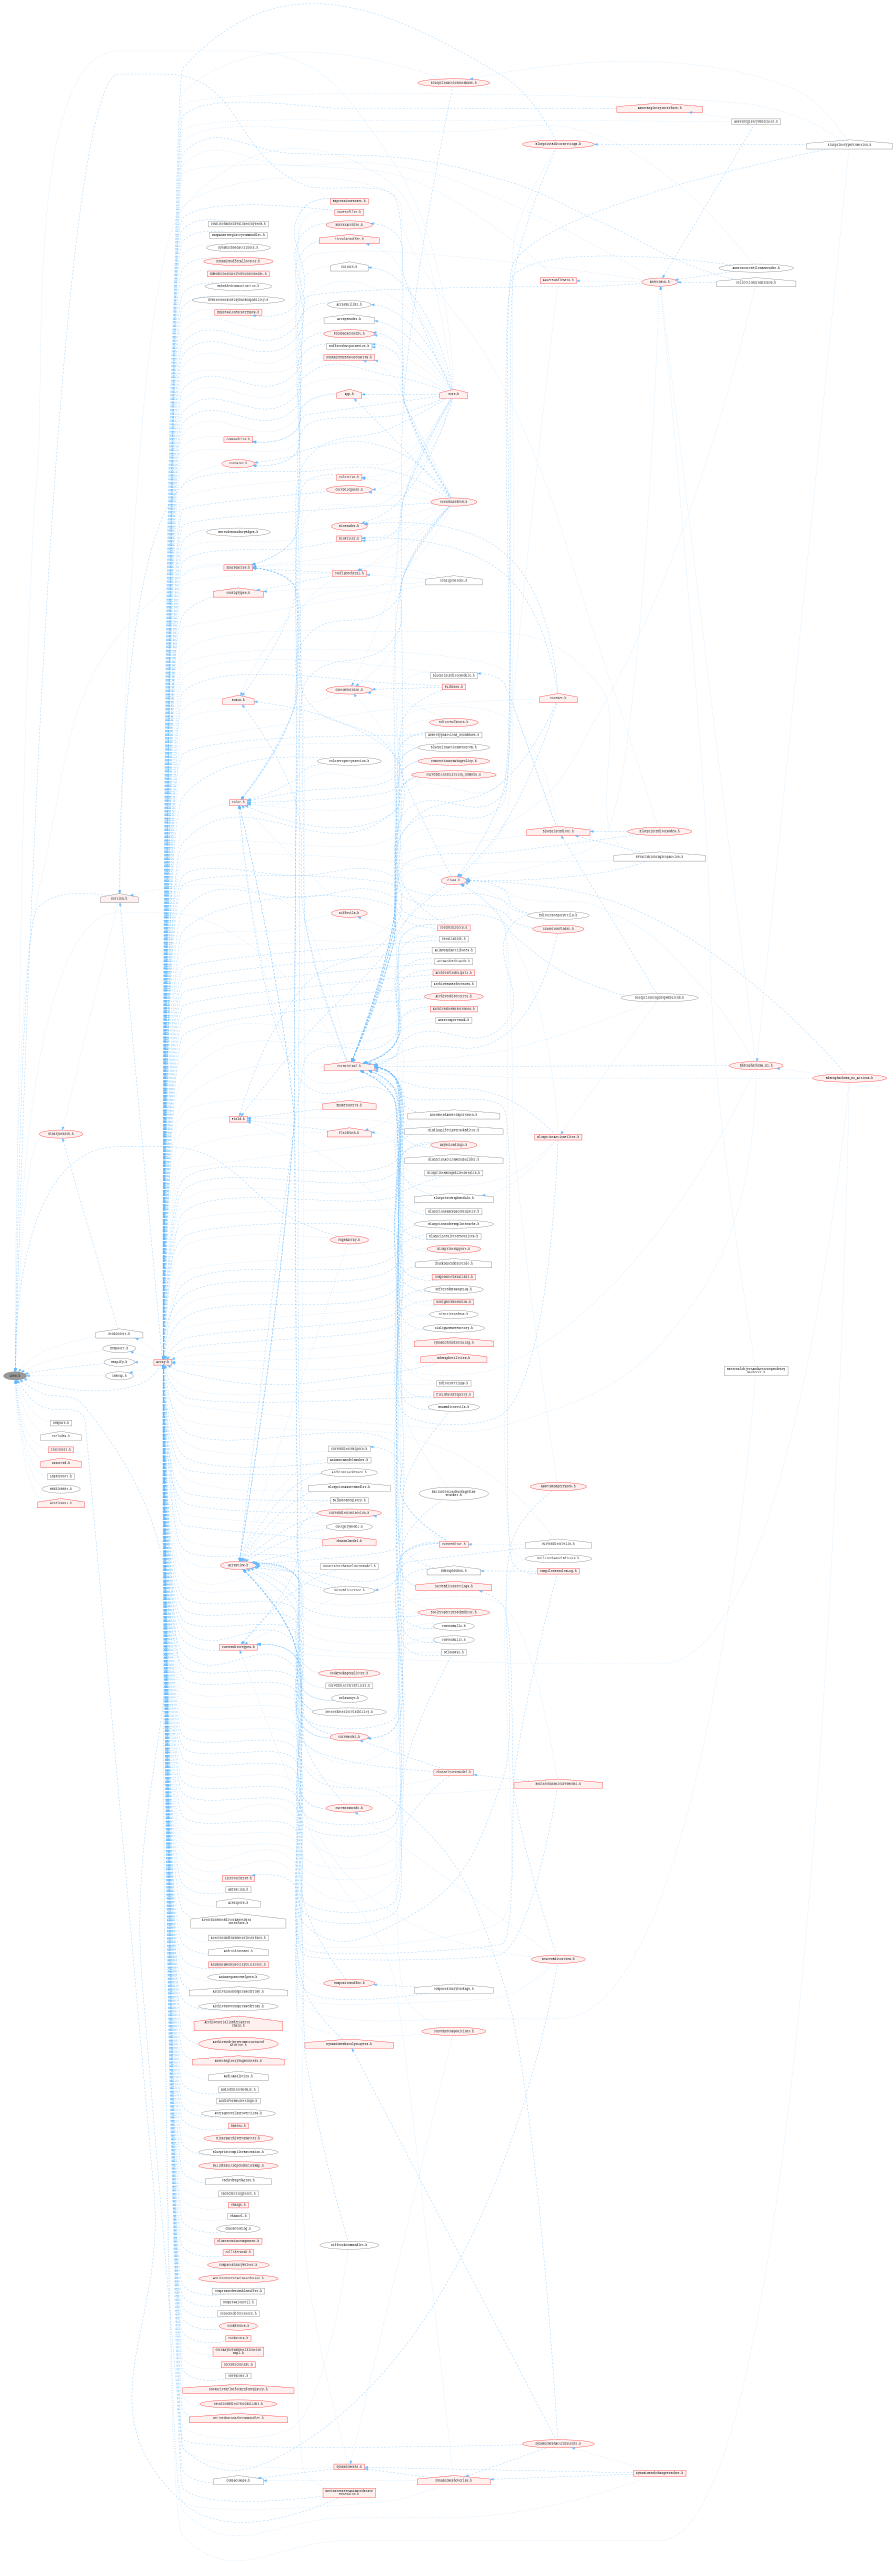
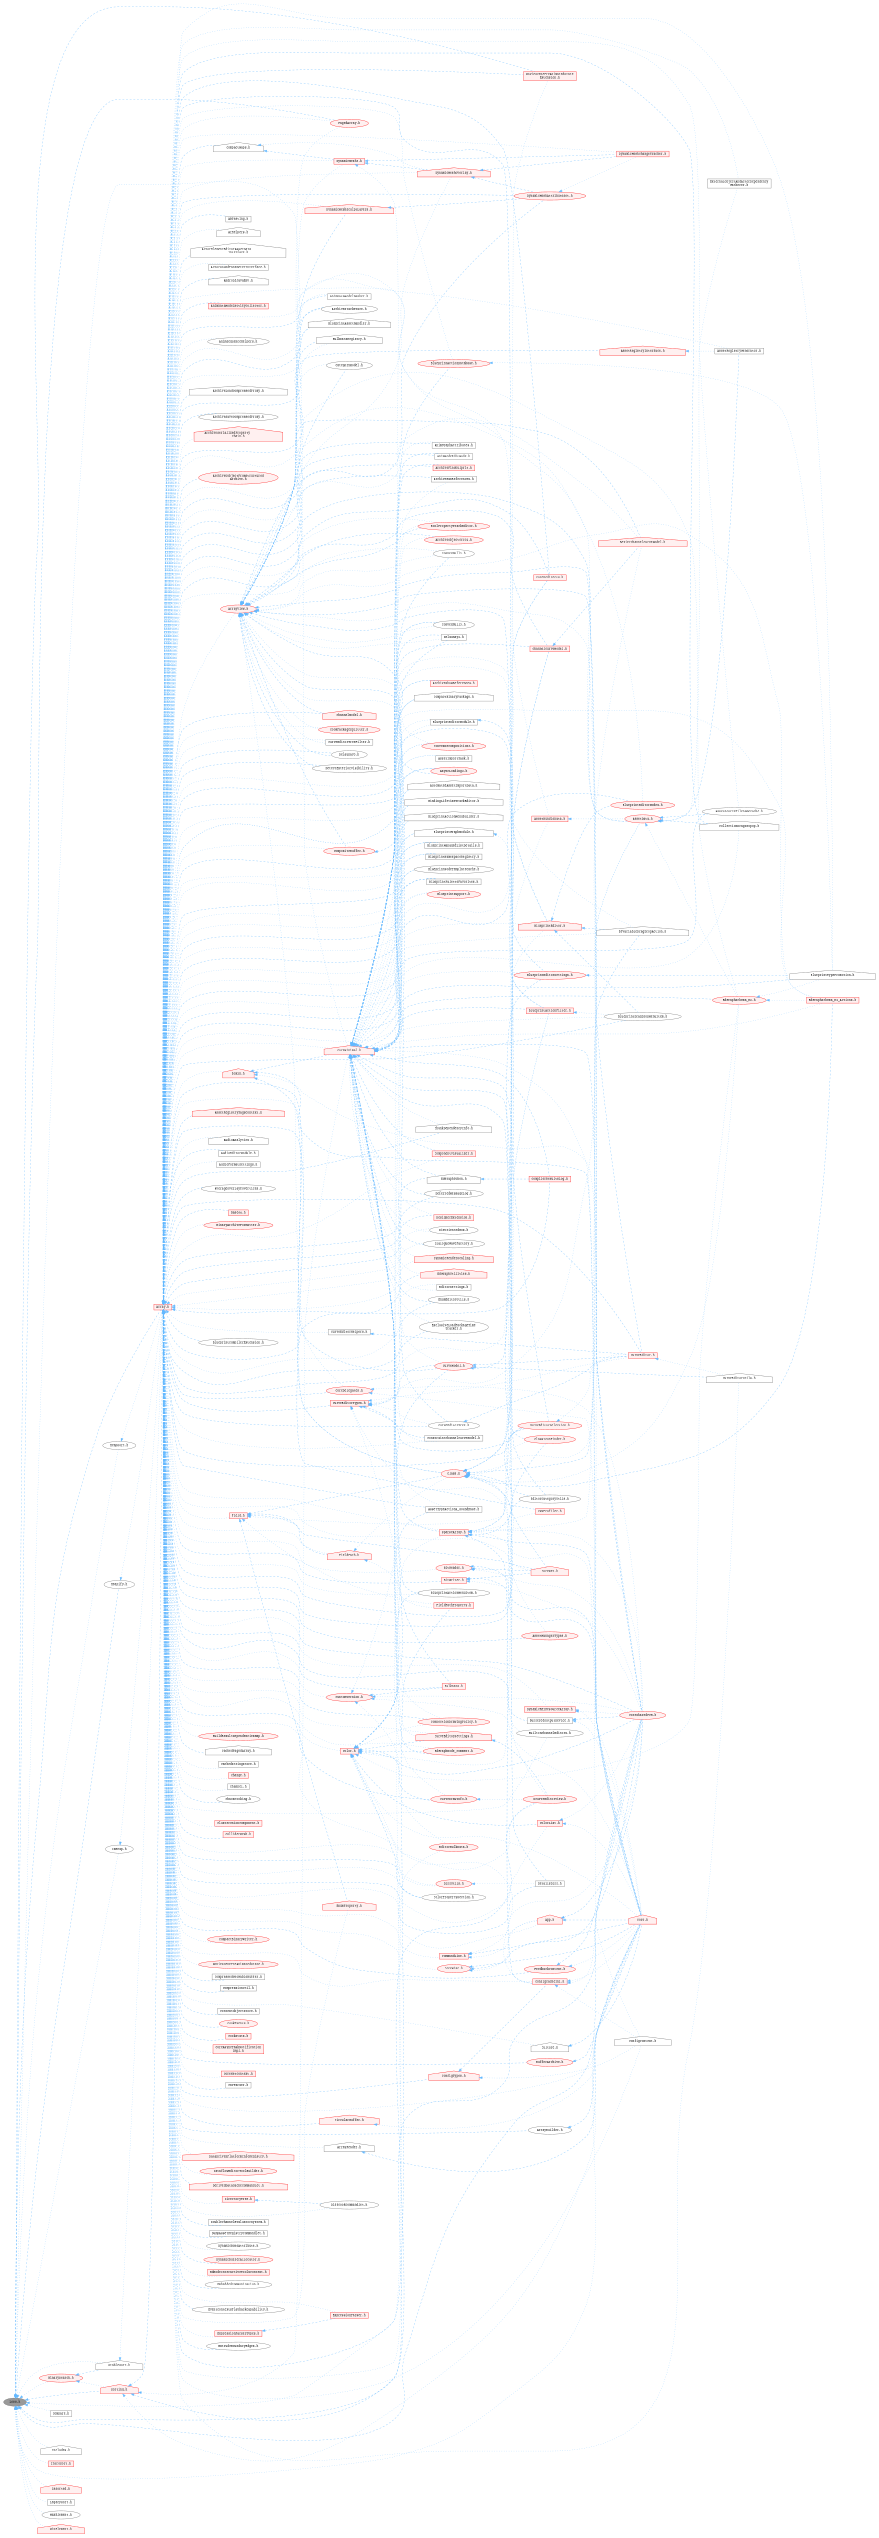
(454, 775) -> (454, 1751)
(303, 805) -> (391, 1305)
(119, 899) -> (119, 2390)
(850, 1078) -> (833, 1000)
(349, 1501) -> (349, 339)
